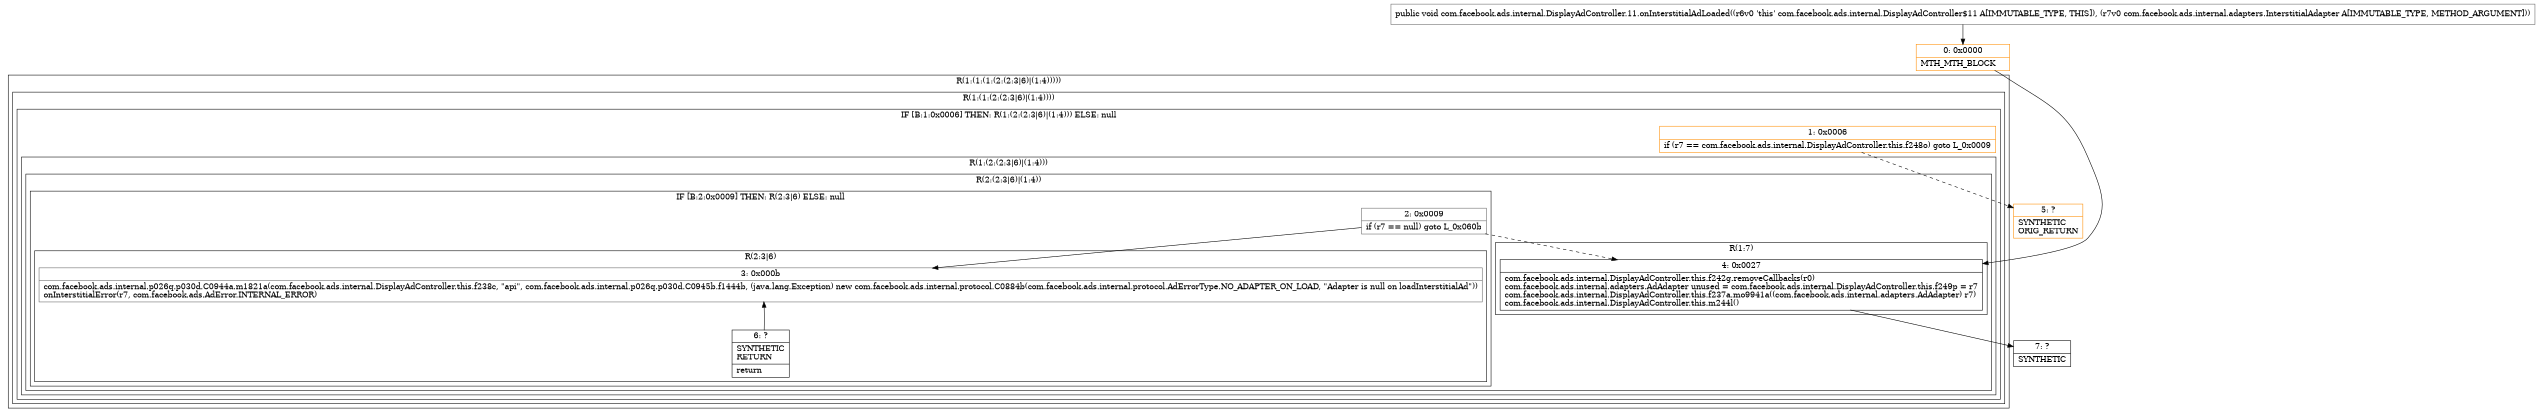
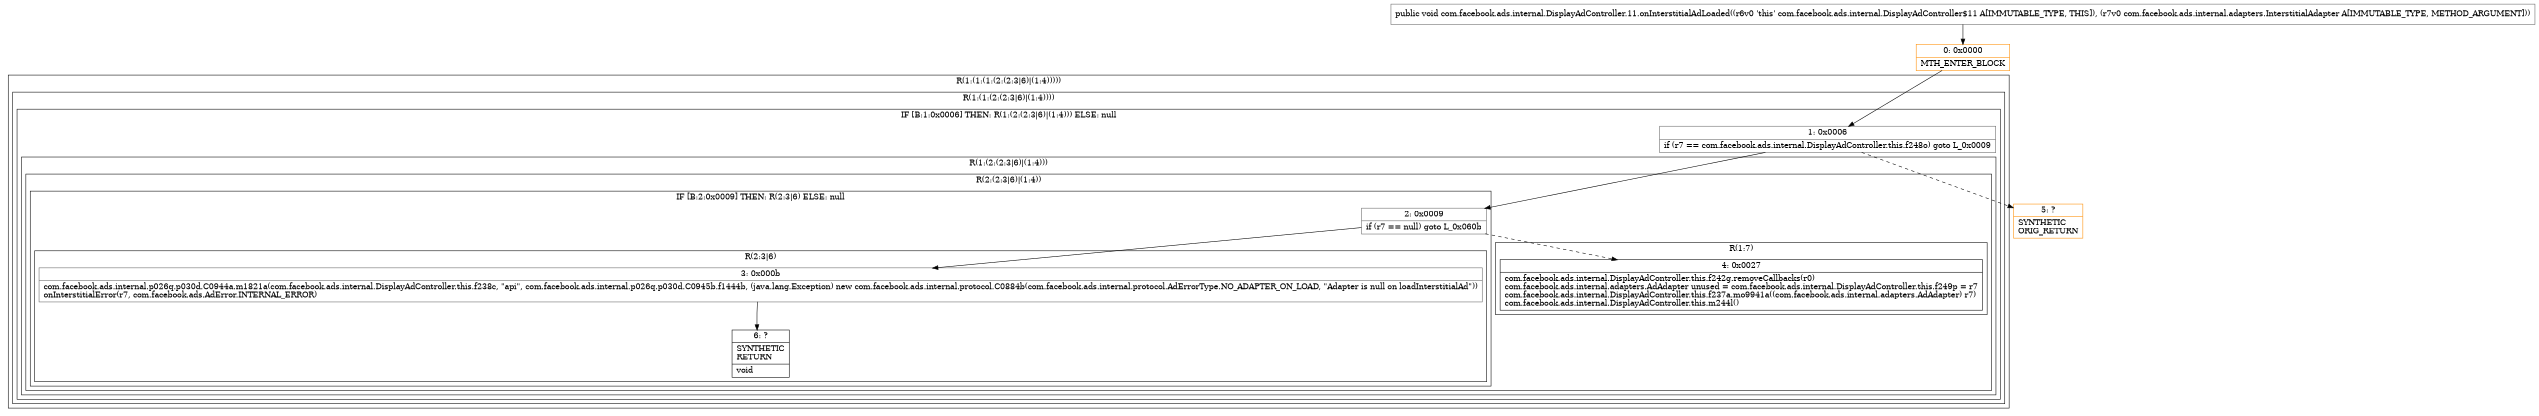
(1958, 64) -> (1963, 64)
(1828, 139) -> (1828, 139)
none -> (1628, 180)
(2099, 185) -> (1898, 97)
(764, 319) -> (757, 313)
(2042, 354) -> none
(749, 370) -> (745, 370)
